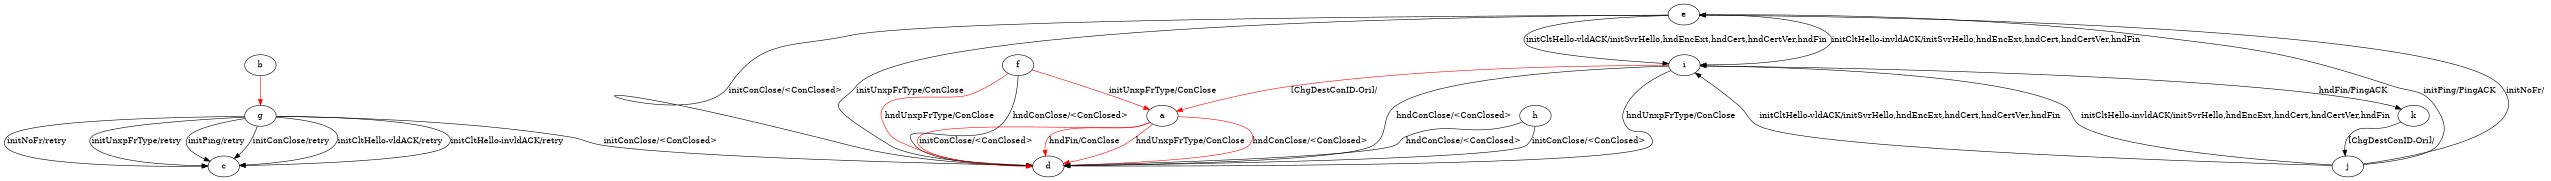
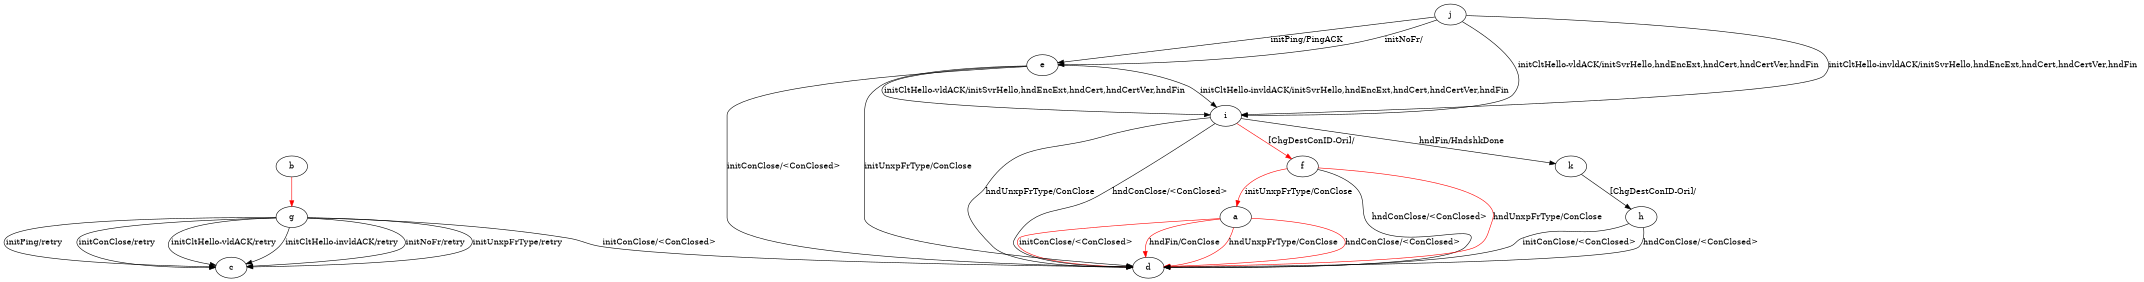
(1424, 73) -> (1262, 140)
(2355, 90) -> (1463, 141)
(2367, 128) -> (1604, 190)
